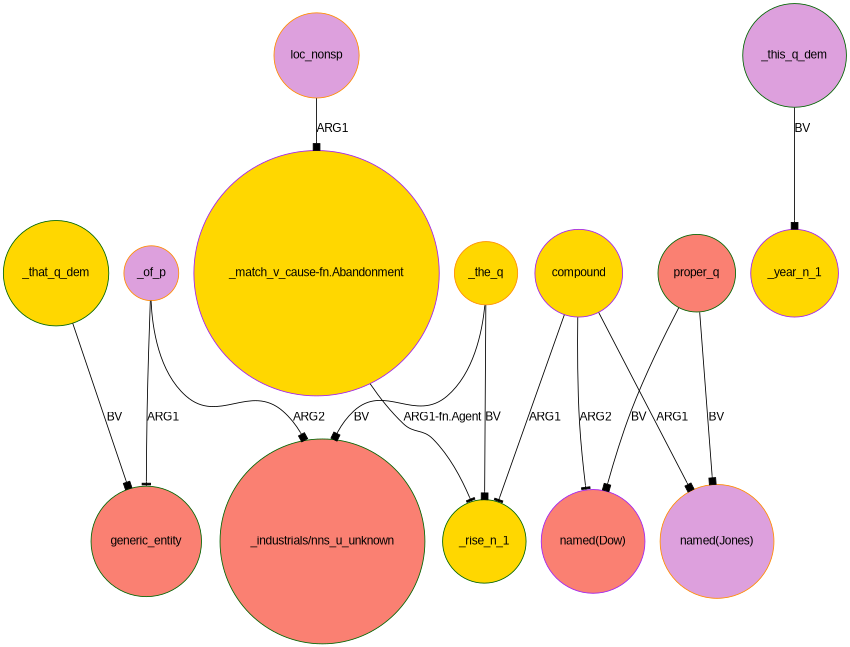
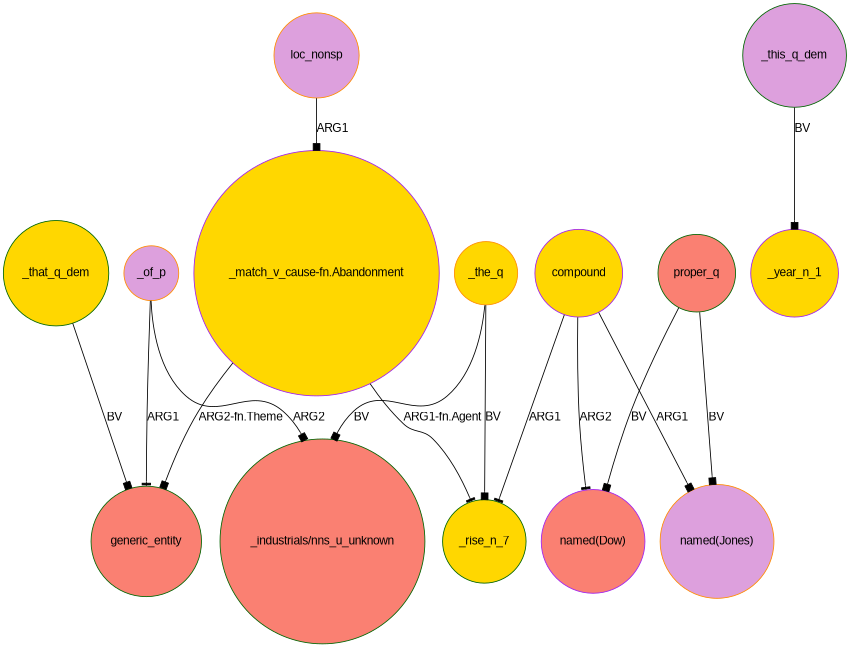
none -> (194, 419)
(484, 541) -> (484, 541)
